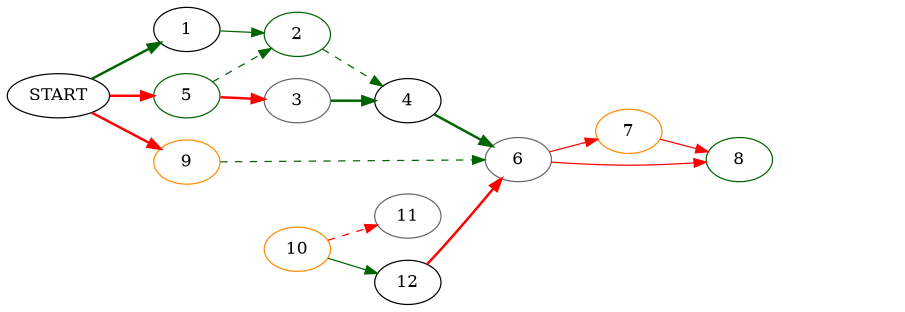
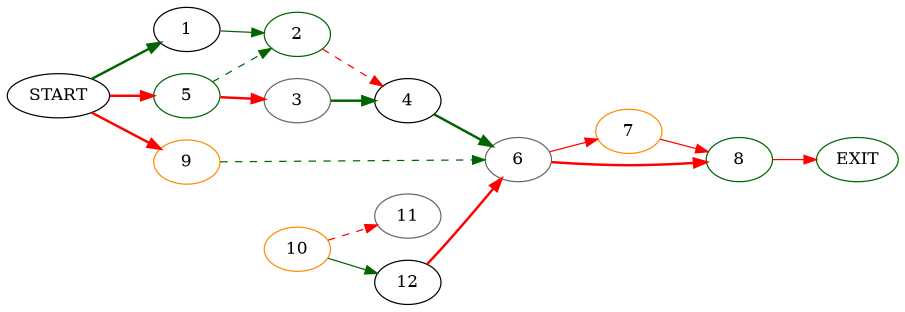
(347, 64) -> (347, 64)
none -> (857, 160)
(623, 165) -> (623, 165)
